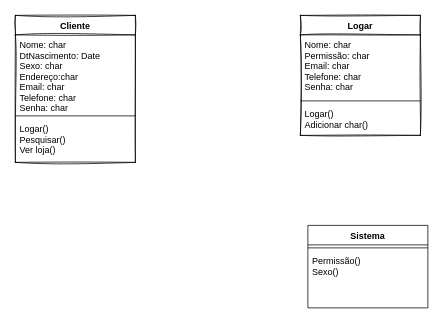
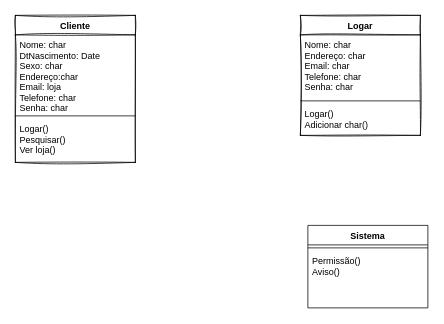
(42, 45) -> (42, 45)
(327, 45) -> (327, 45)
(339, 261) -> (339, 261)
